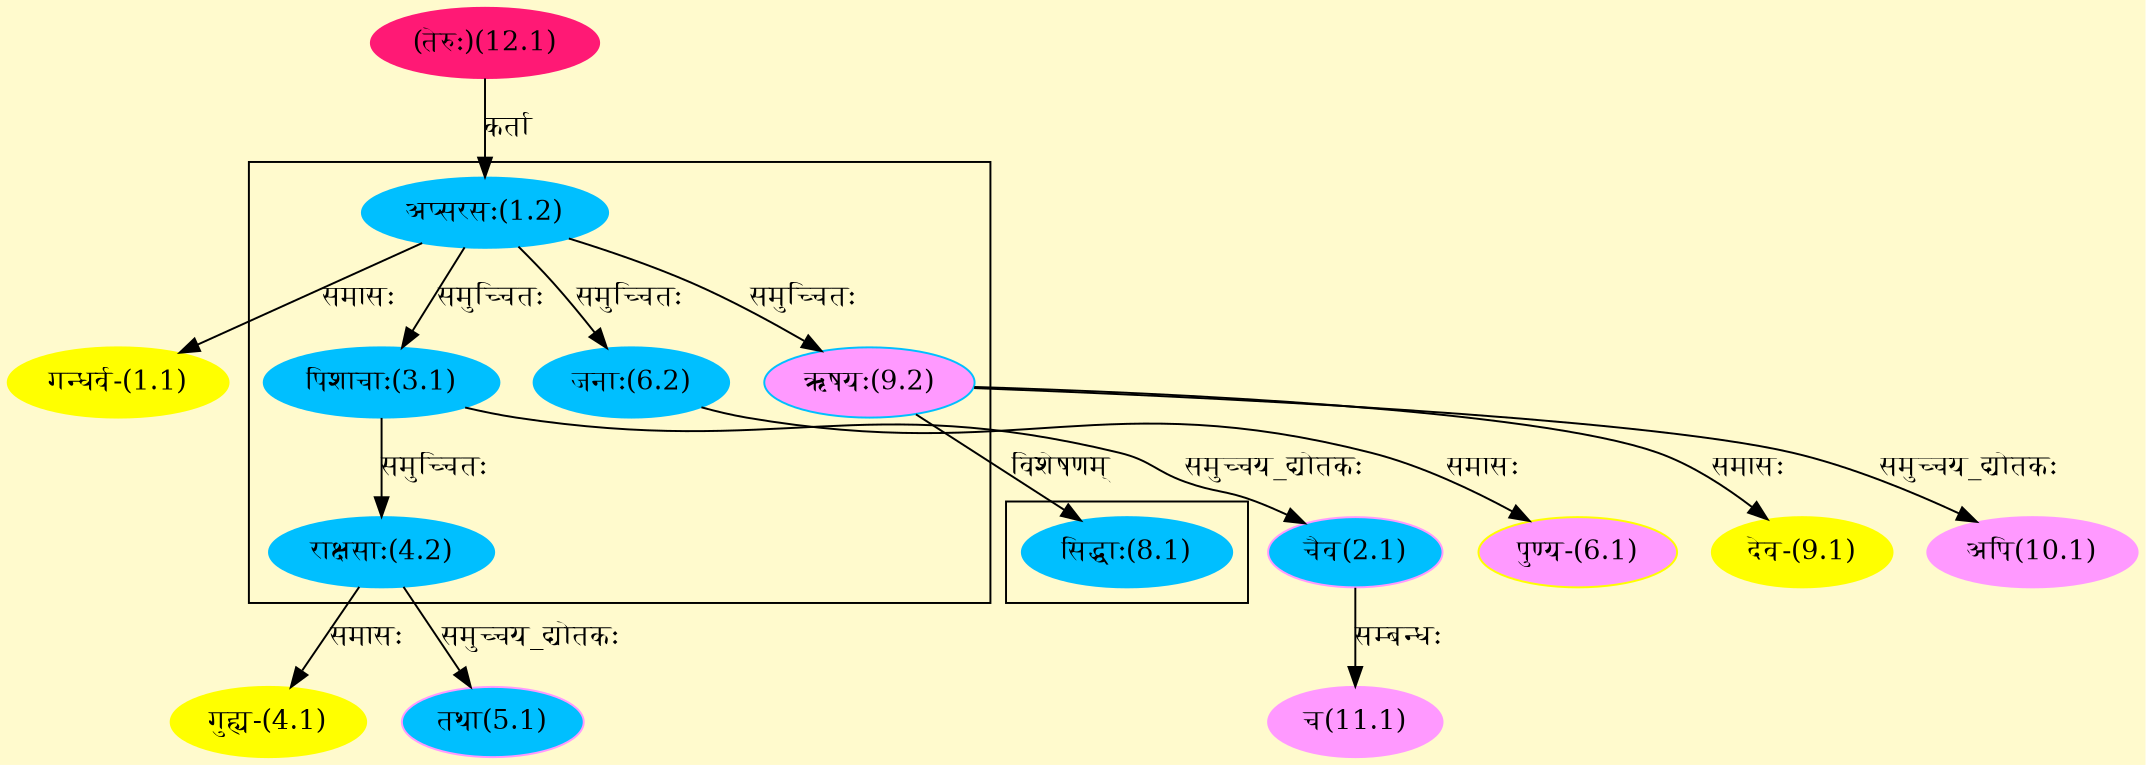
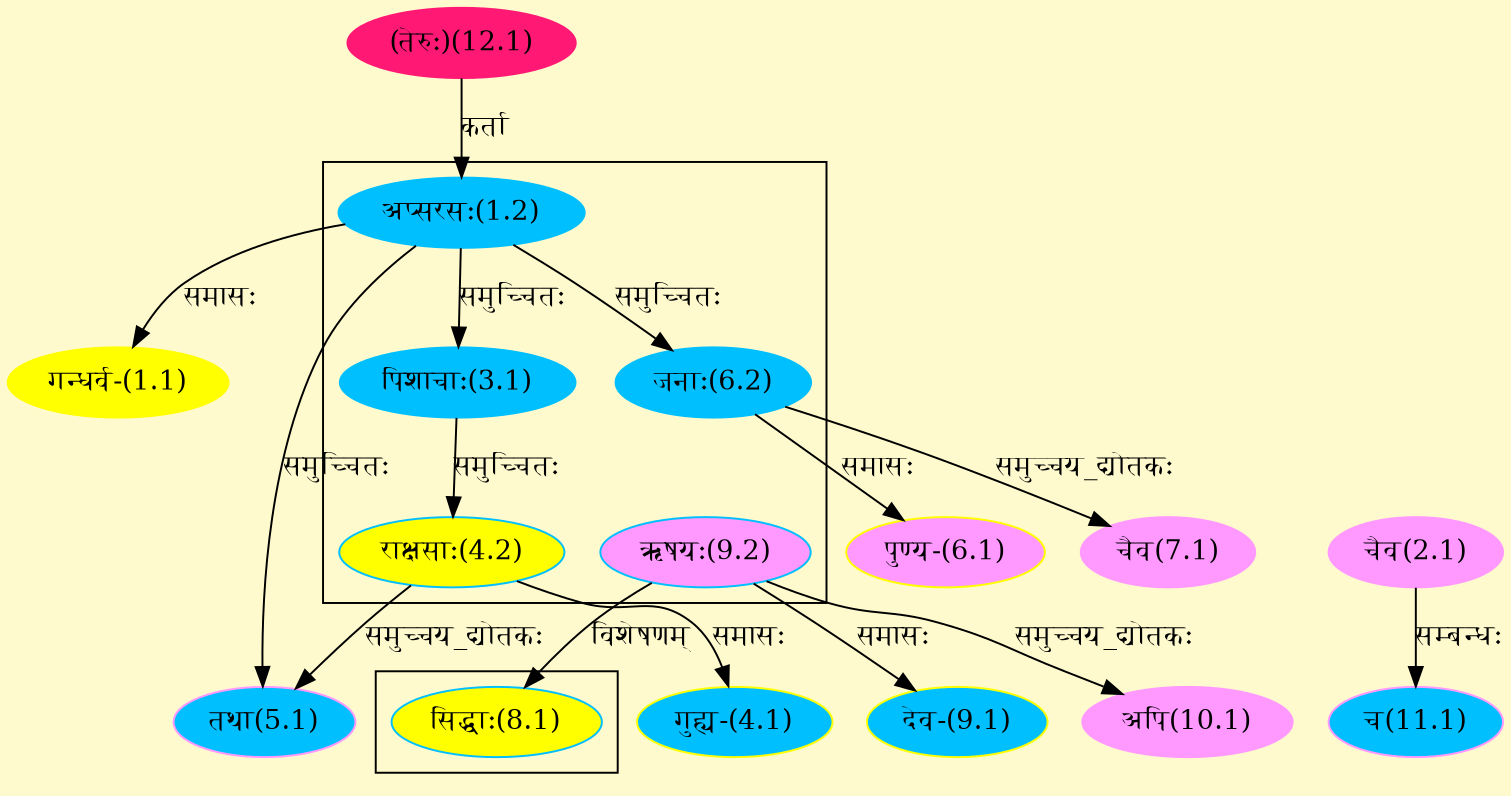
(690, 282) -> (289, 435)
(736, 430) -> none
(382, 552) -> (452, 552)
(1127, 552) -> (497, 722)
none -> (1168, 552)
(1355, 552) -> (1416, 552)
(1802, 552) -> (957, 722)
(268, 722) -> (735, 722)
(1355, 722) -> (1416, 722)
